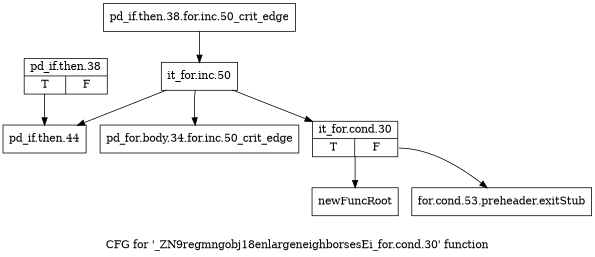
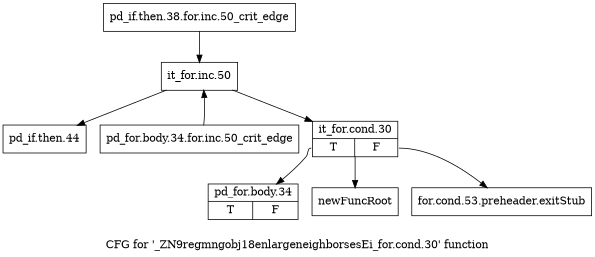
(66, 76) -> none
(194, 104) -> (205, 111)
none -> (253, 202)
